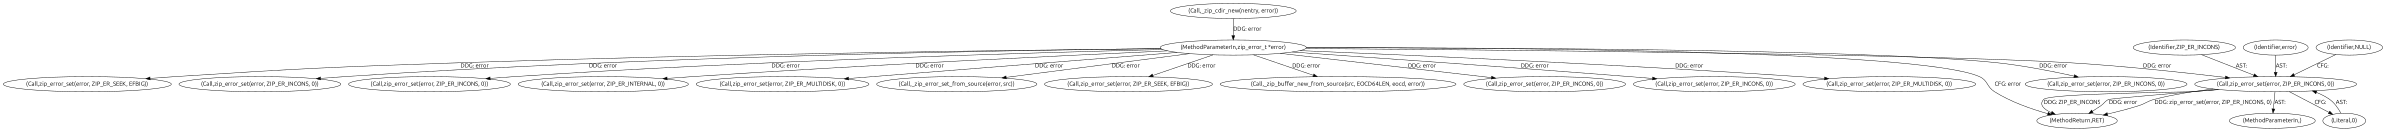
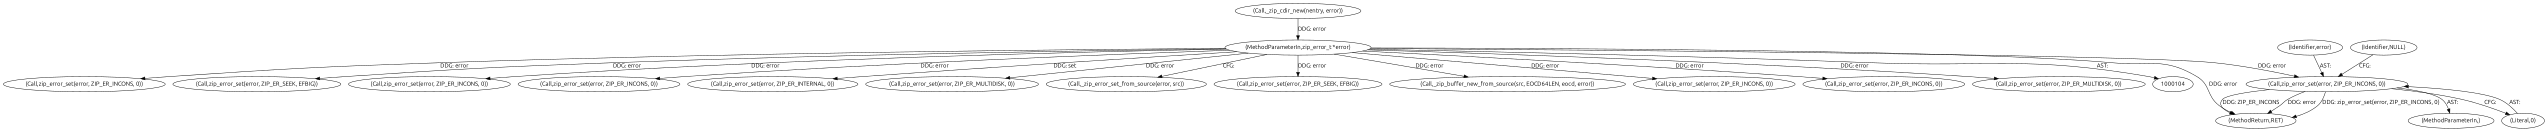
(2184, 48) -> none
(930, 66) -> (1065, 66)
(1126, 66) -> (1229, 66)
(2008, 84) -> (2223, 84)
none -> (2173, 84)
